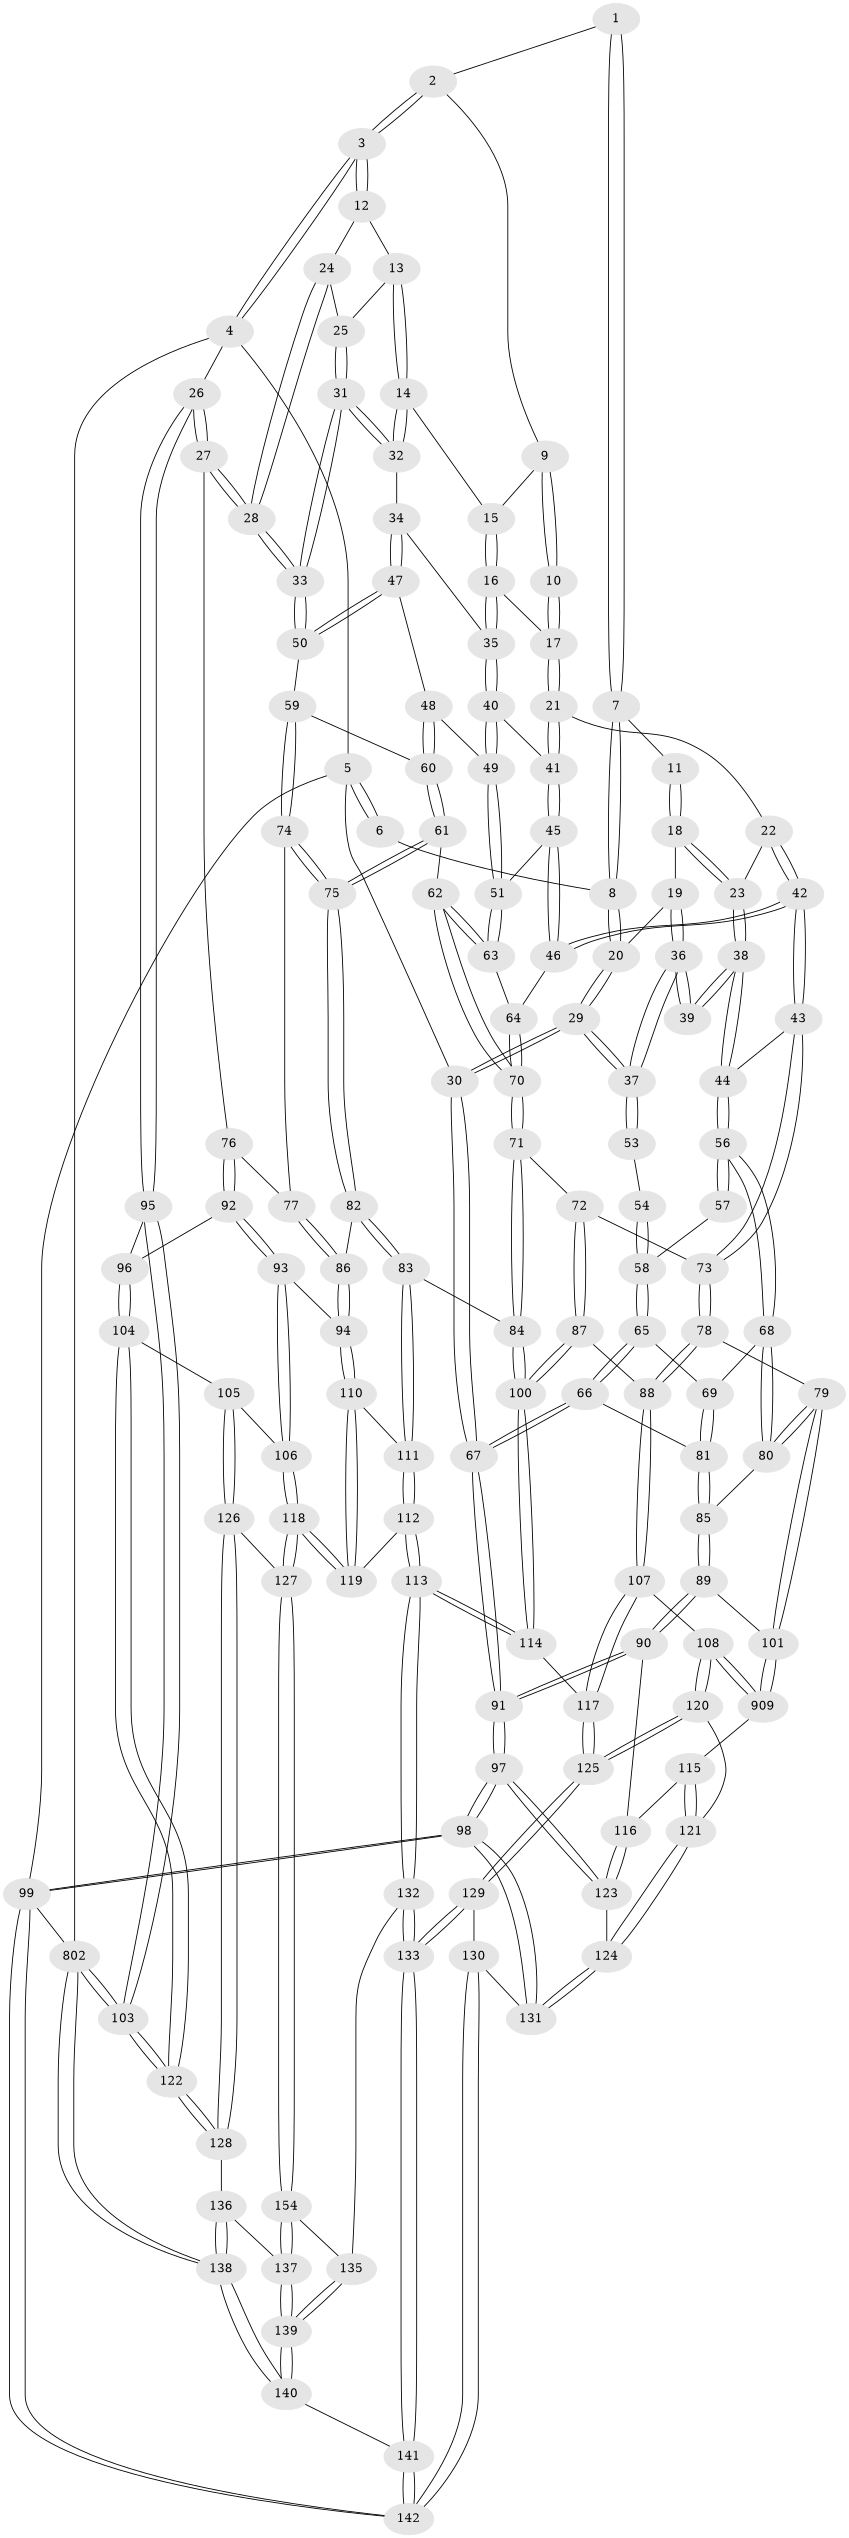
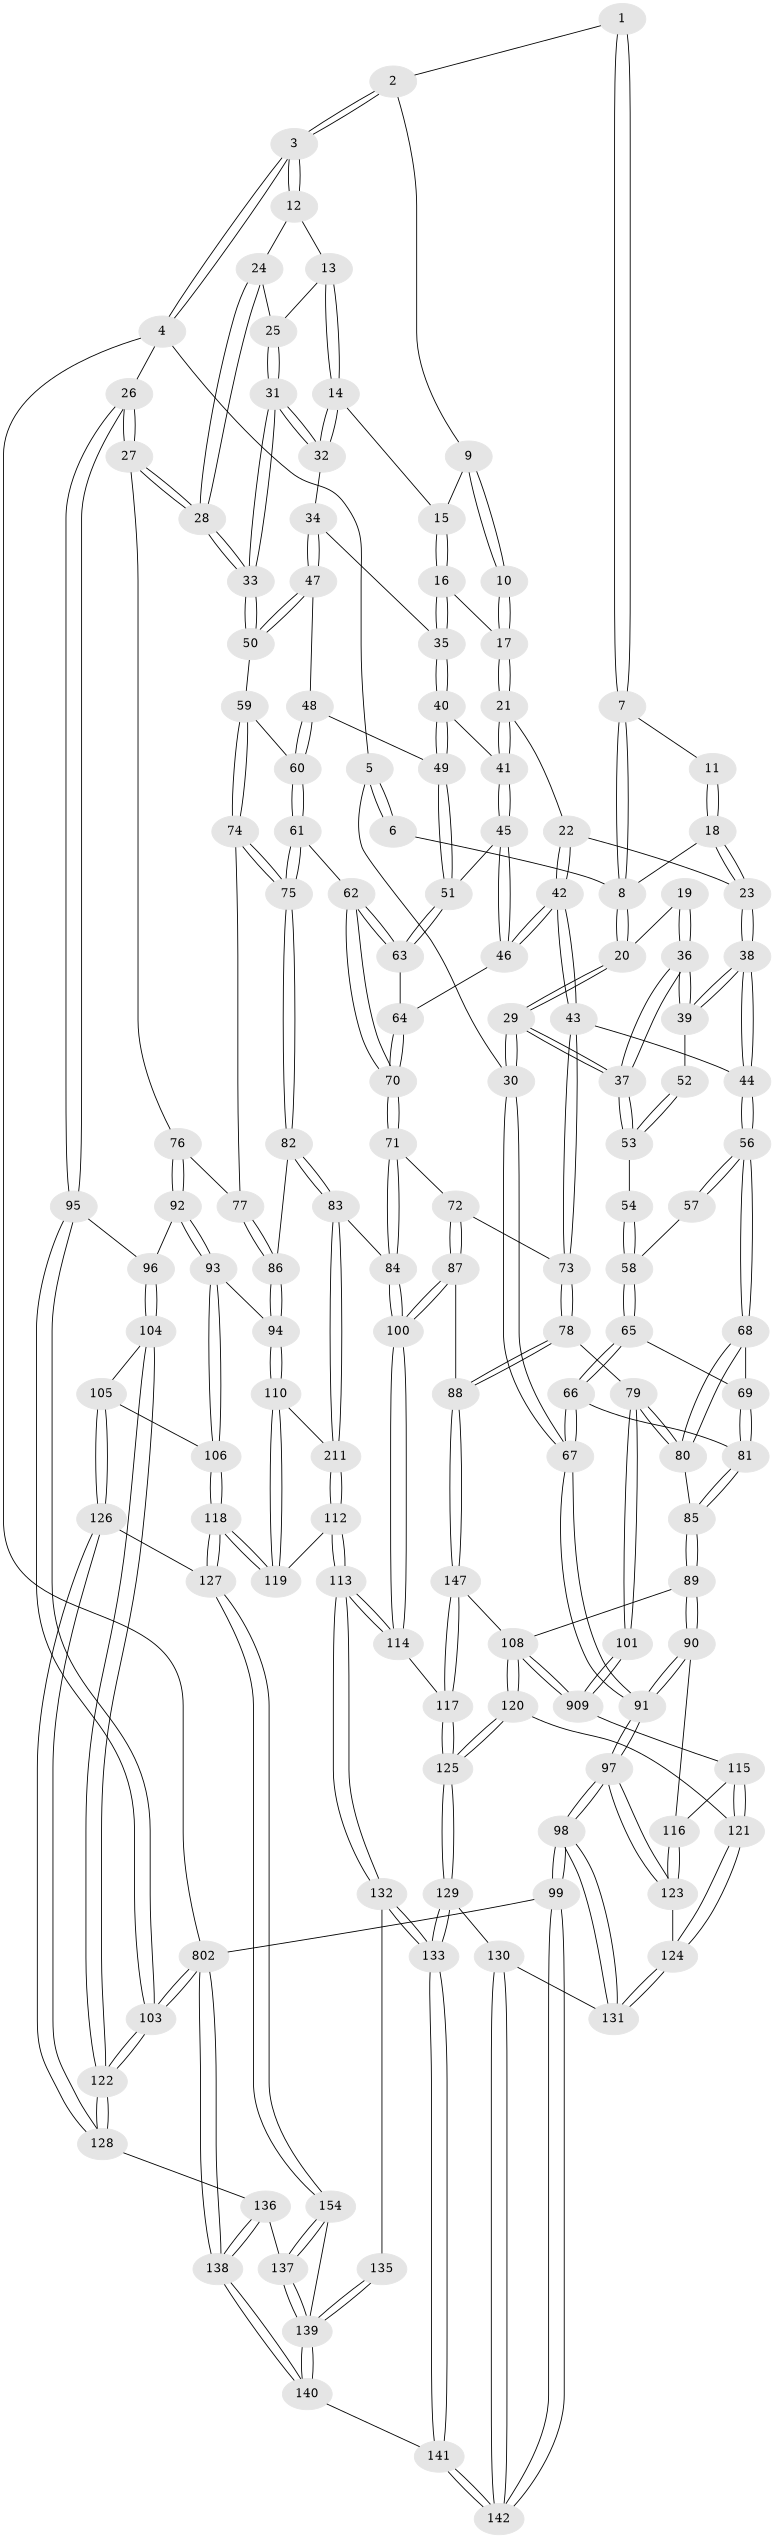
(675, 863) -> (663, 866)
none -> (685, 1082)
(42, 1279) -> none
(409, 1457) -> (336, 1457)
(640, 1582) -> (456, 1582)
(739, 1613) -> (603, 1613)
(319, 2238) -> (319, 2269)
